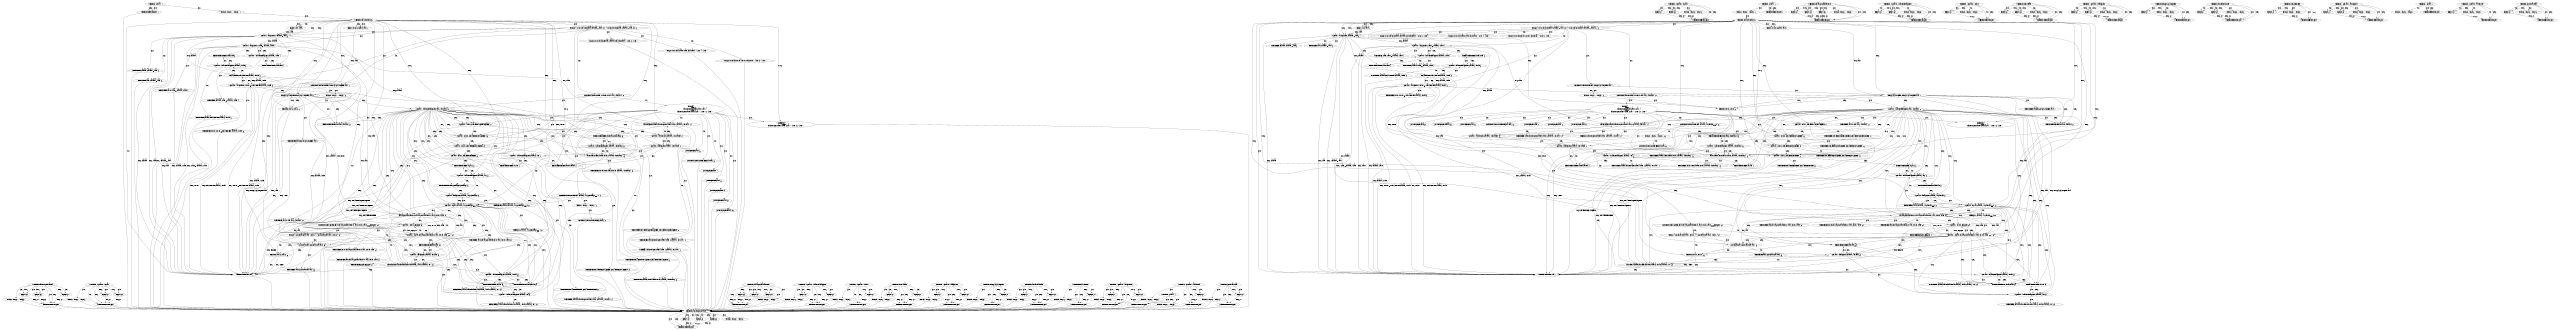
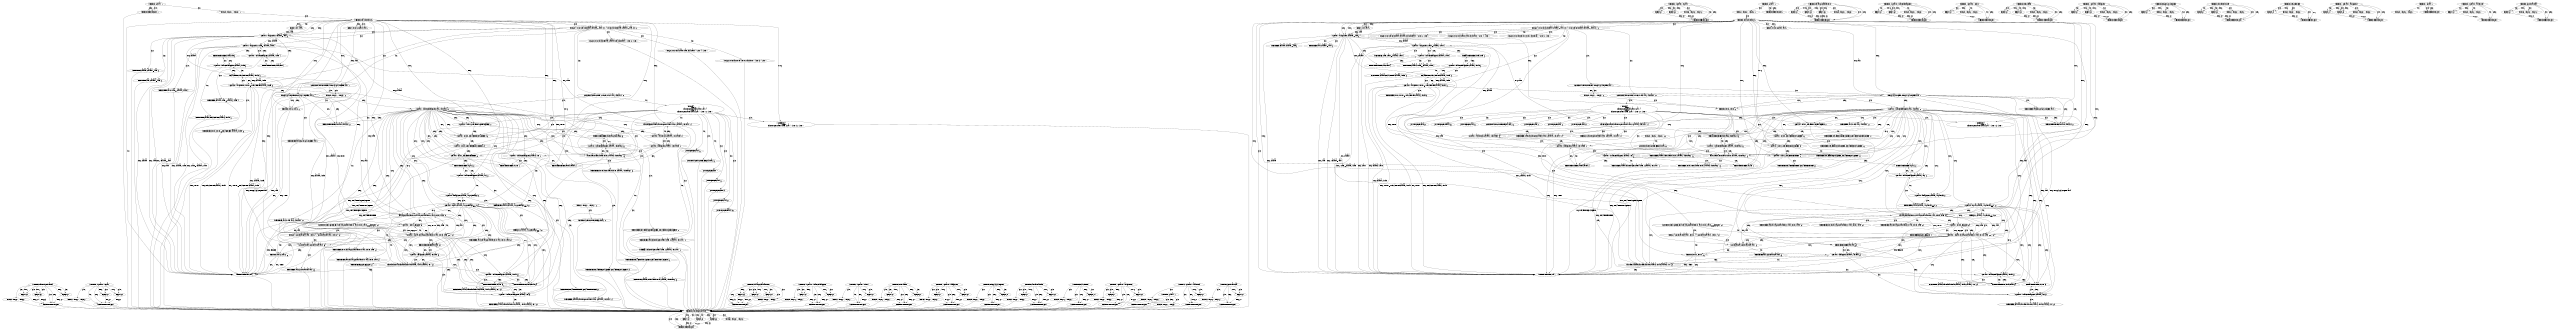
(1699, 125) -> none
(453, 186) -> none
(1930, 186) -> none
(580, 196) -> none
(1949, 202) -> none
(1944, 203) -> none
